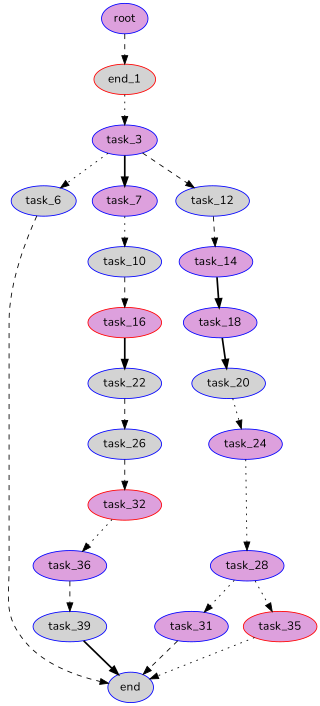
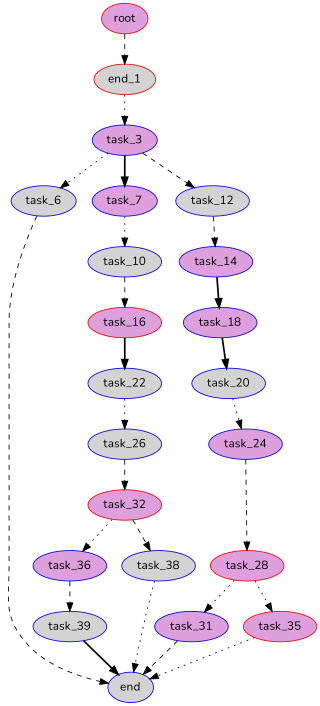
(125, 19) -> (125, 19)
(125, 410) -> (125, 410)
(246, 501) -> (246, 501)
none -> (159, 566)
(247, 566) -> (247, 566)
